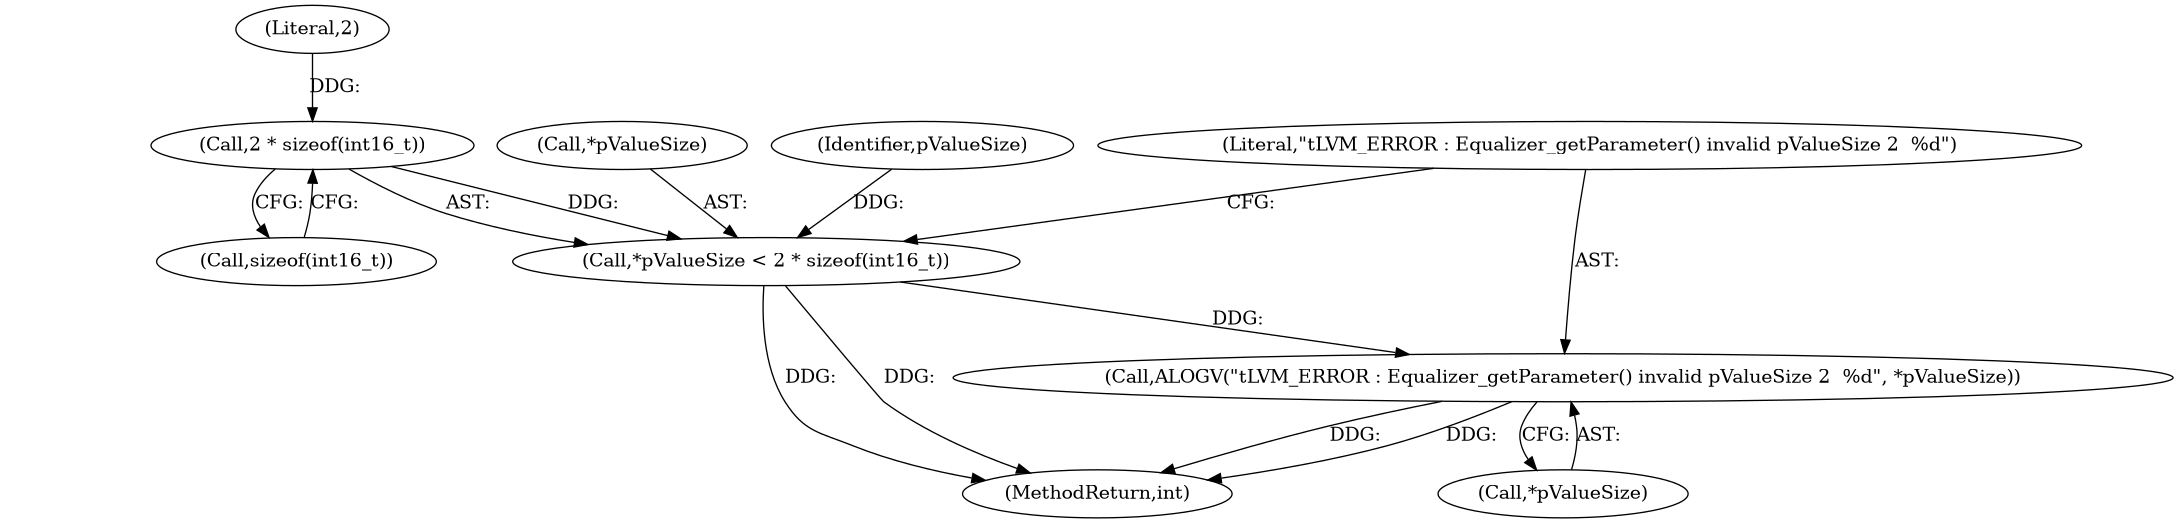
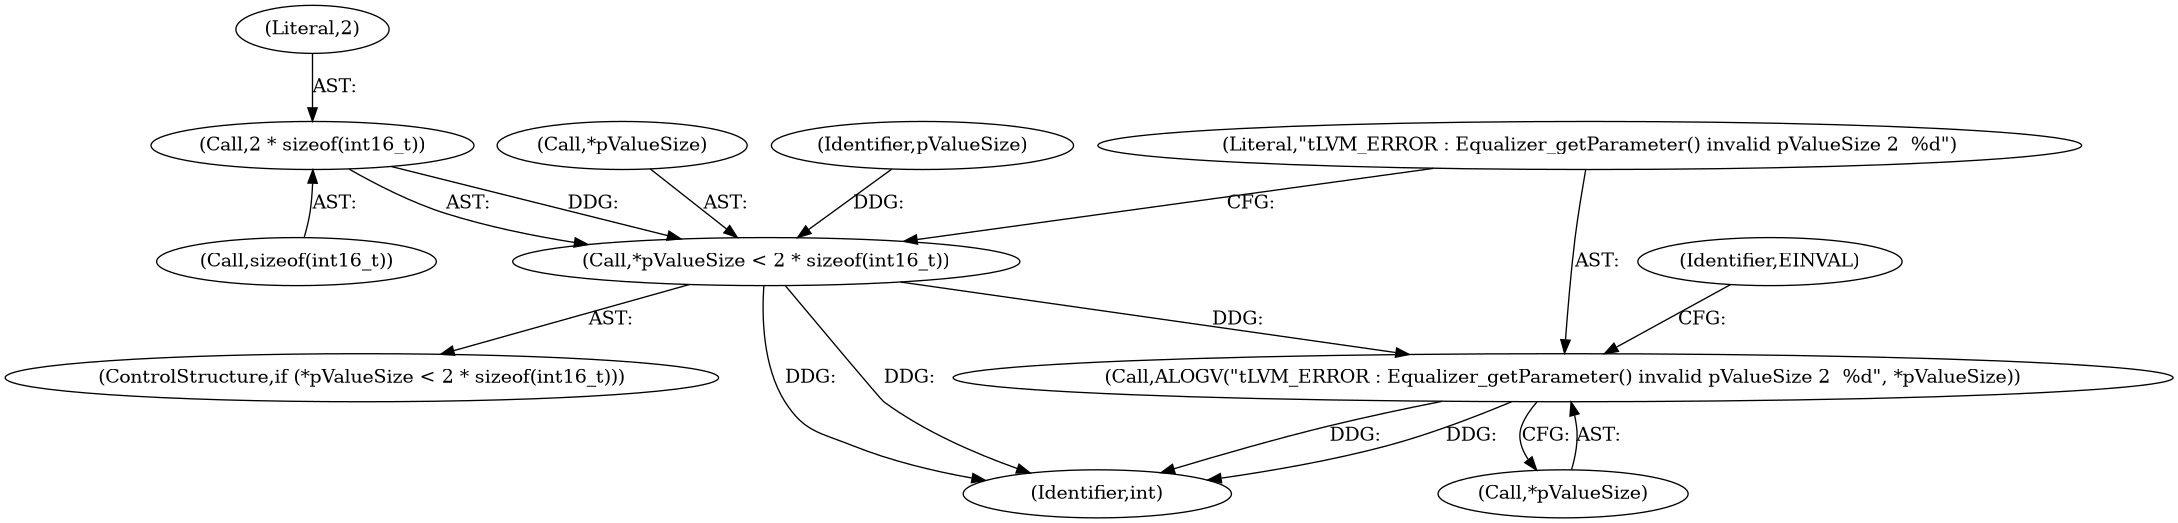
(338, 87) -> (338, 87)
(255, 195) -> none
(338, 204) -> (338, 204)
none -> (1770, 262)
none -> (362, 378)
(1097, 494) -> (1097, 494)
